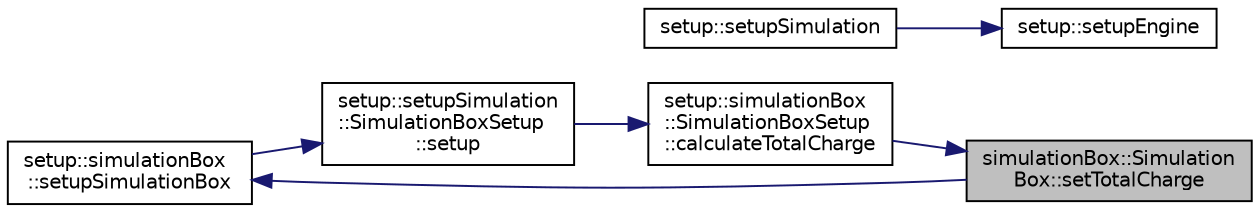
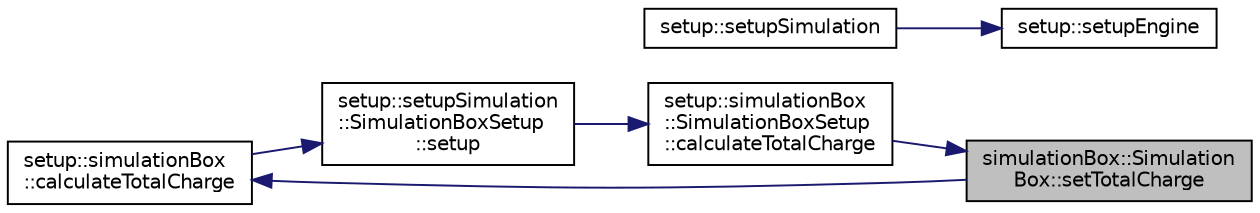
(130, 173) -> (130, 173)
